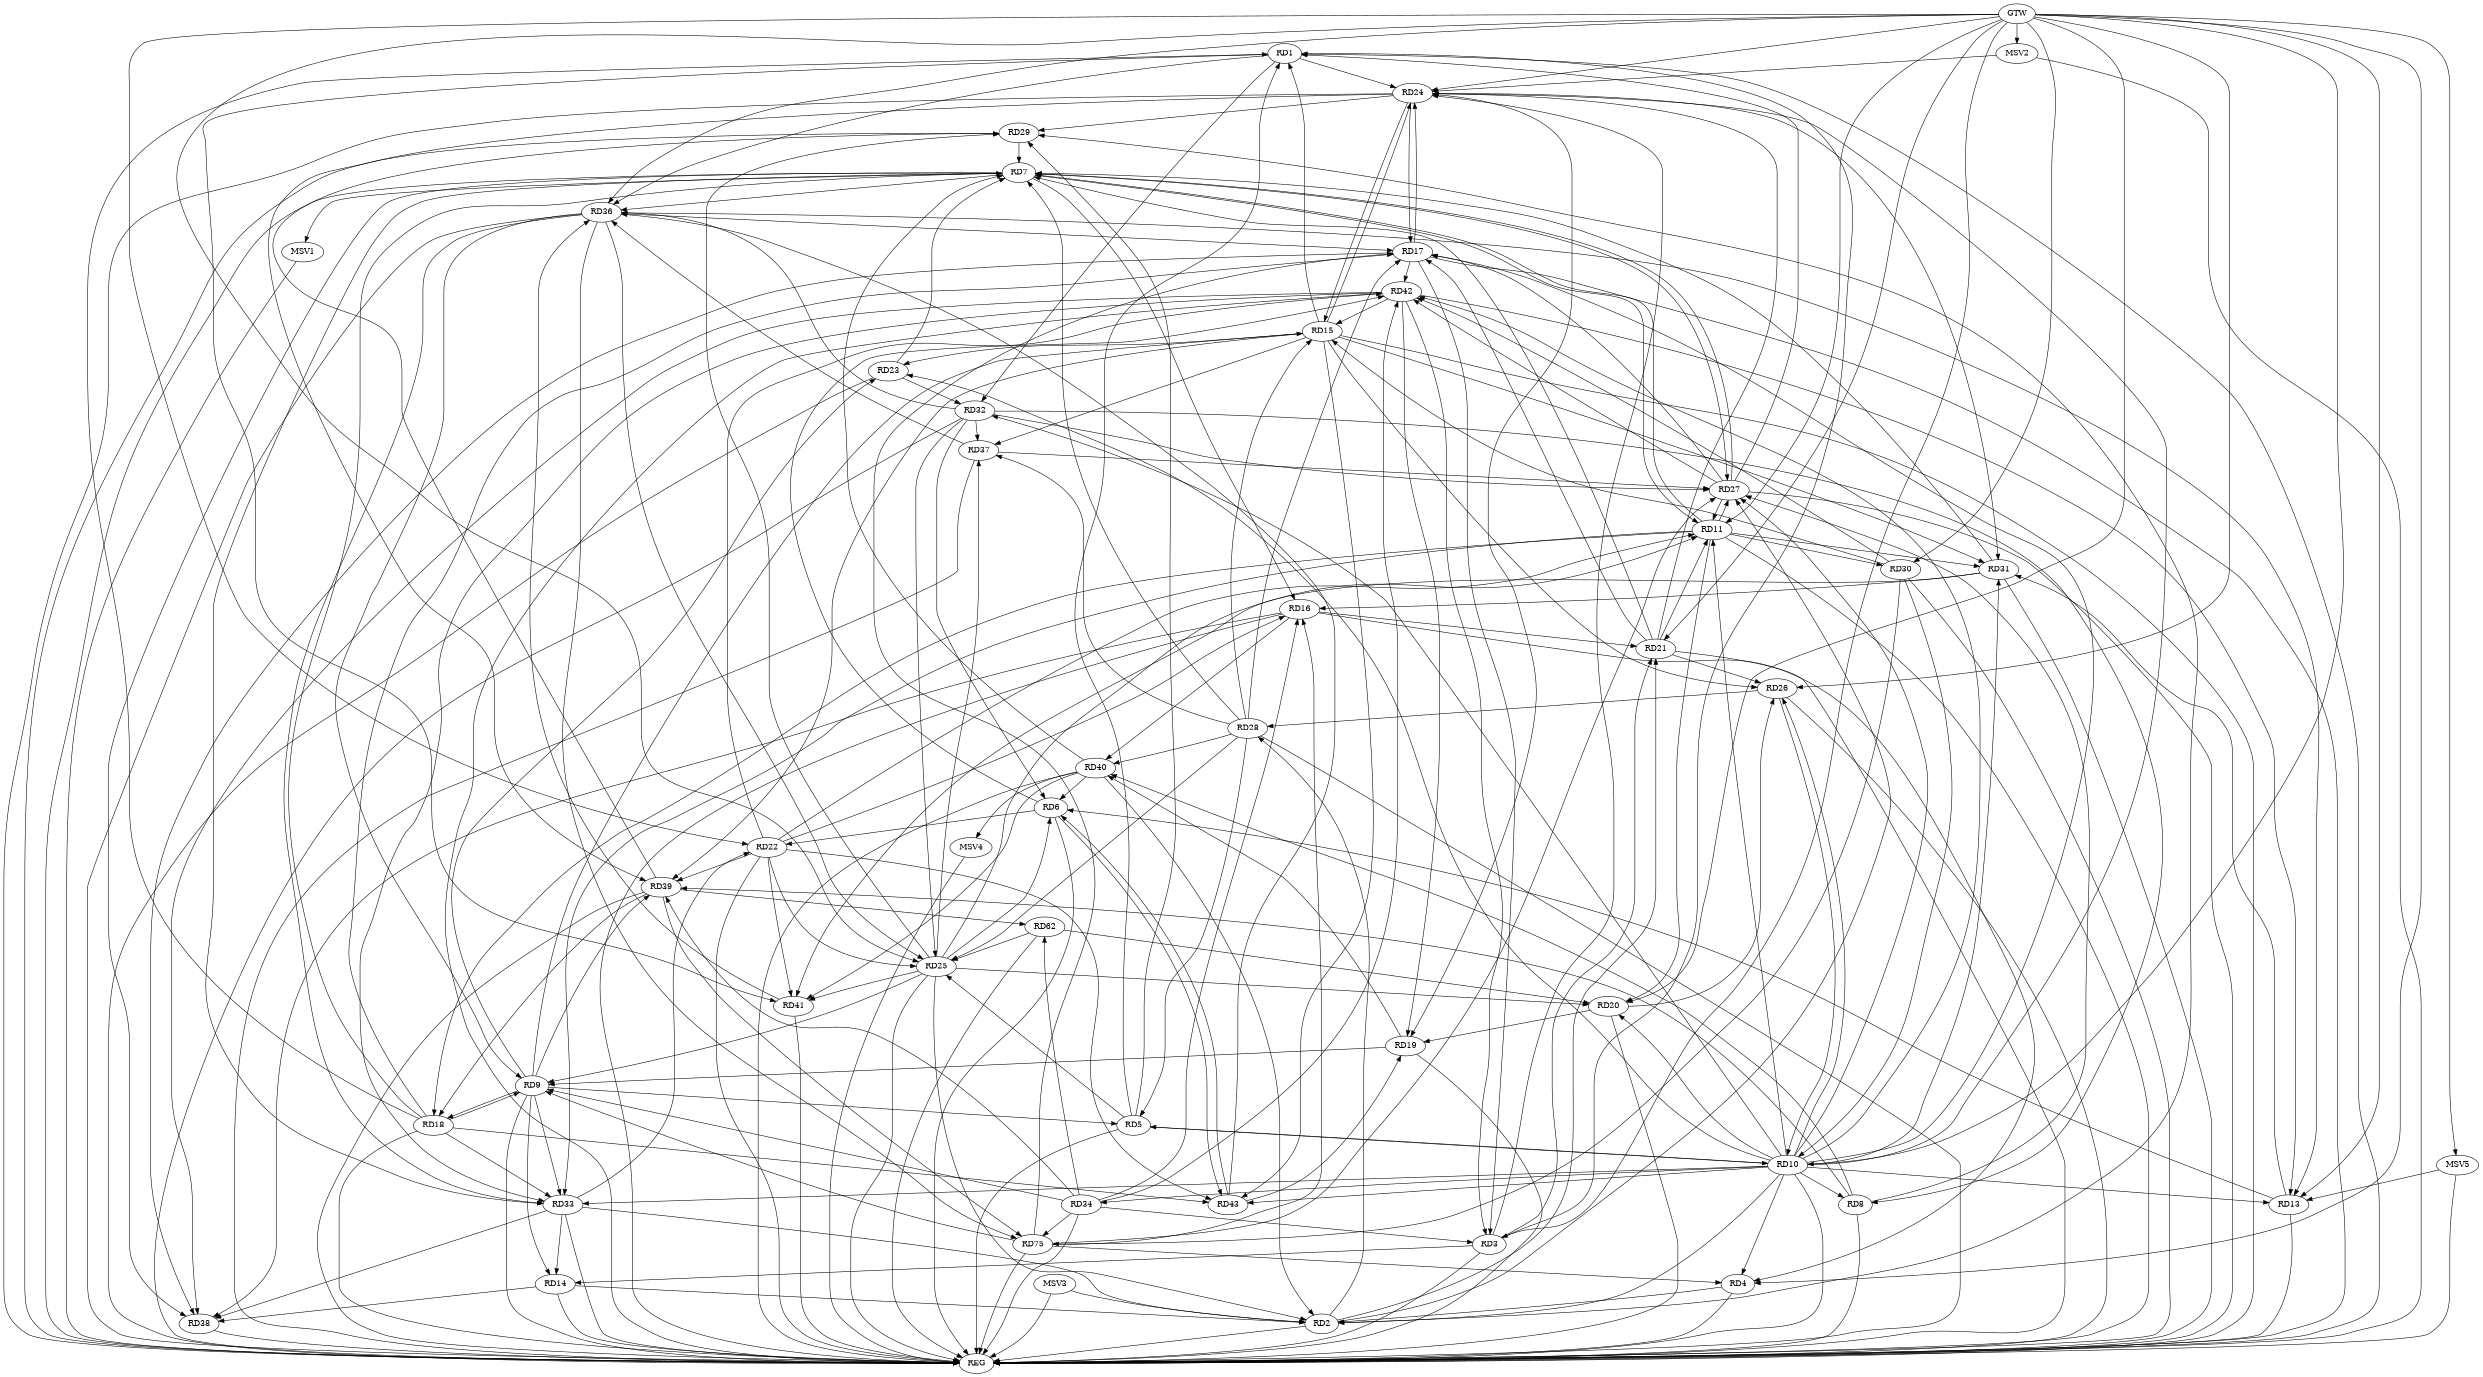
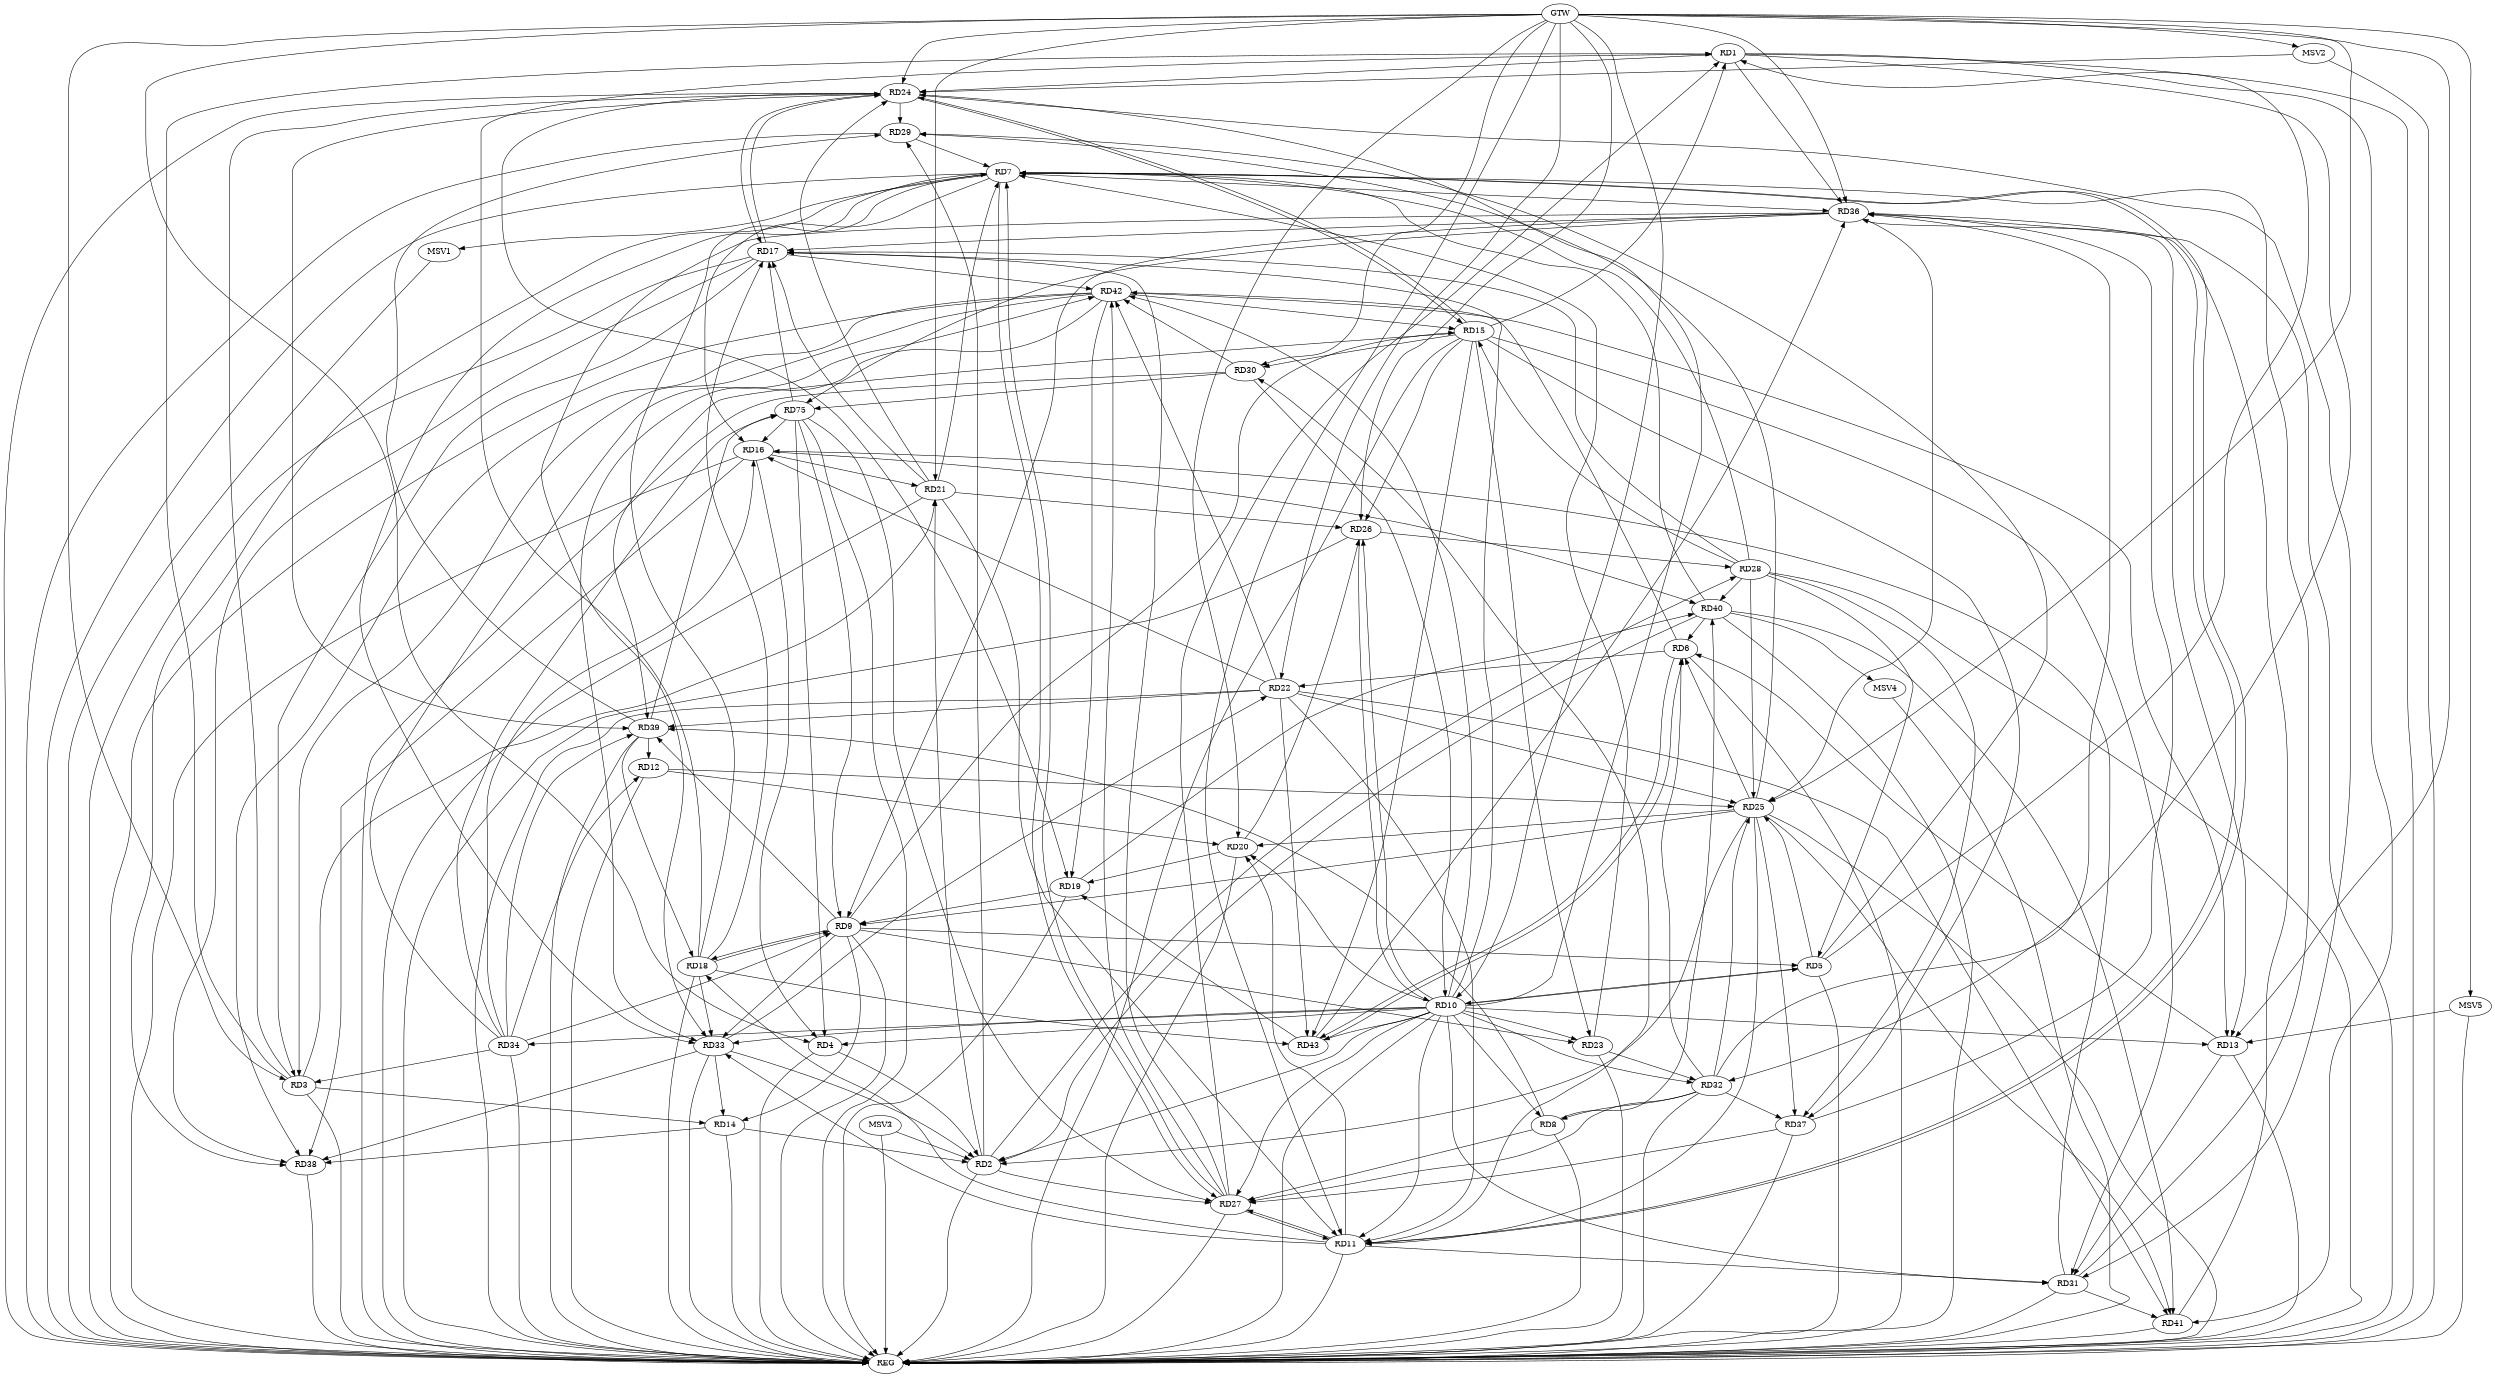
(1624, 495) -> (1362, 350)
(1045, 927) -> (649, 768)
